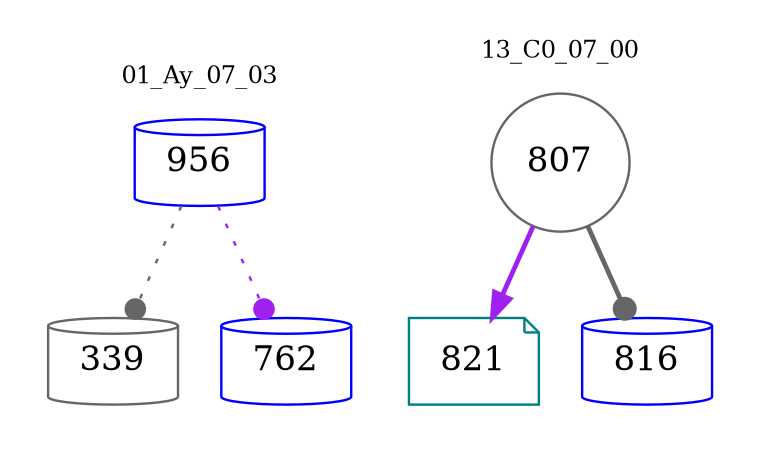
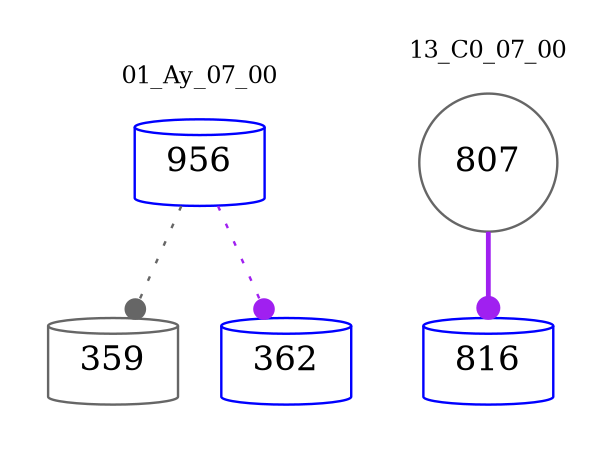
(200, 77) -> (200, 77)
(604, 263) -> (488, 265)
(113, 361) -> (113, 361)
(286, 361) -> (286, 361)
(474, 361) -> none
